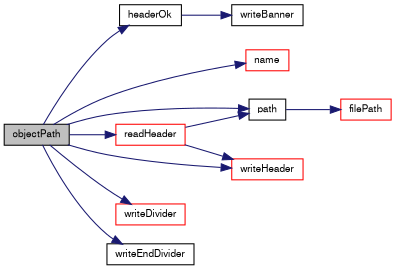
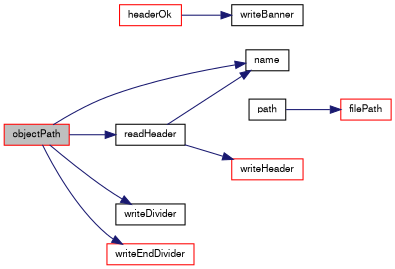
(150, 15) -> (150, 15)
(267, 60) -> (267, 60)
(77, 74) -> none
(152, 110) -> none
(212, 121) -> (204, 100)
(37, 135) -> (37, 135)
(150, 135) -> (150, 135)
(144, 160) -> none
(150, 214) -> (150, 214)
(150, 254) -> (150, 254)
